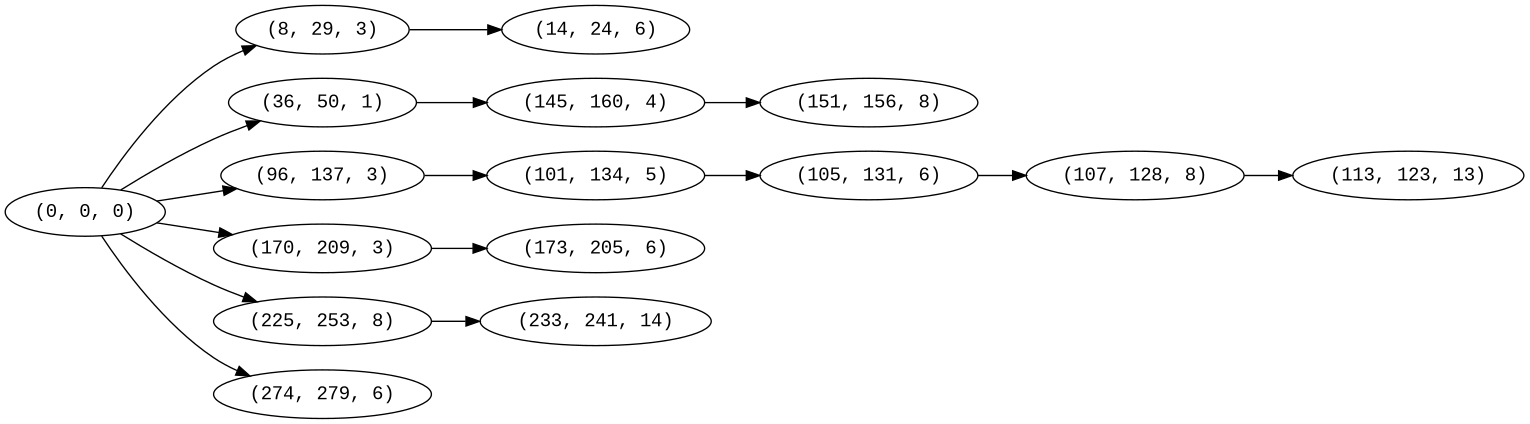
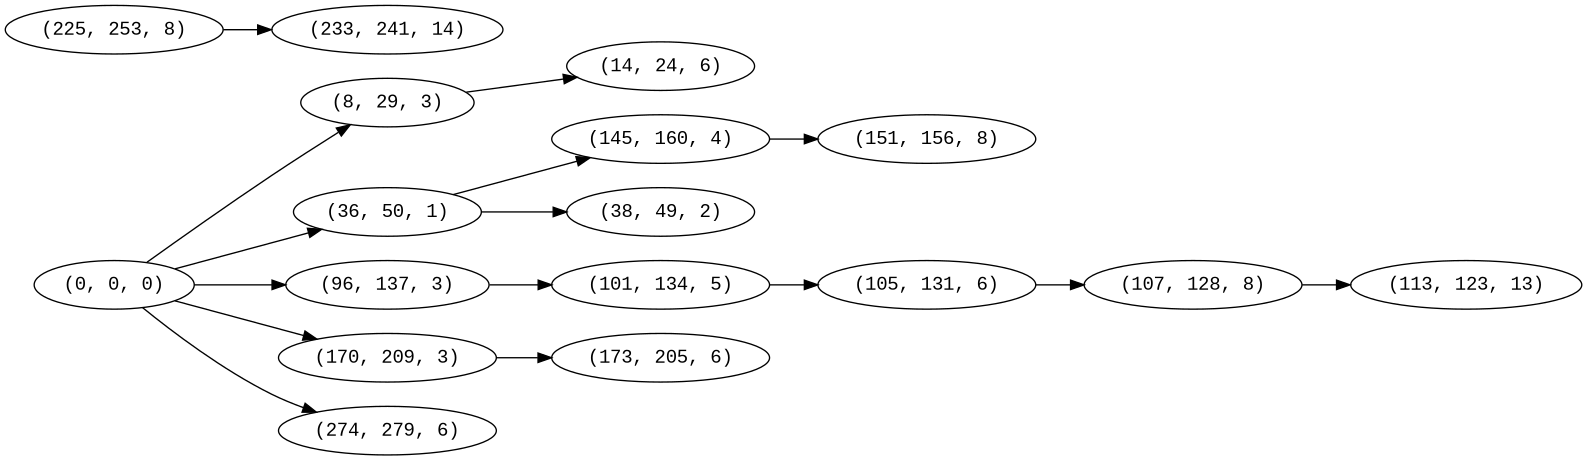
none -> (661, 212)
(181, 269) -> none
